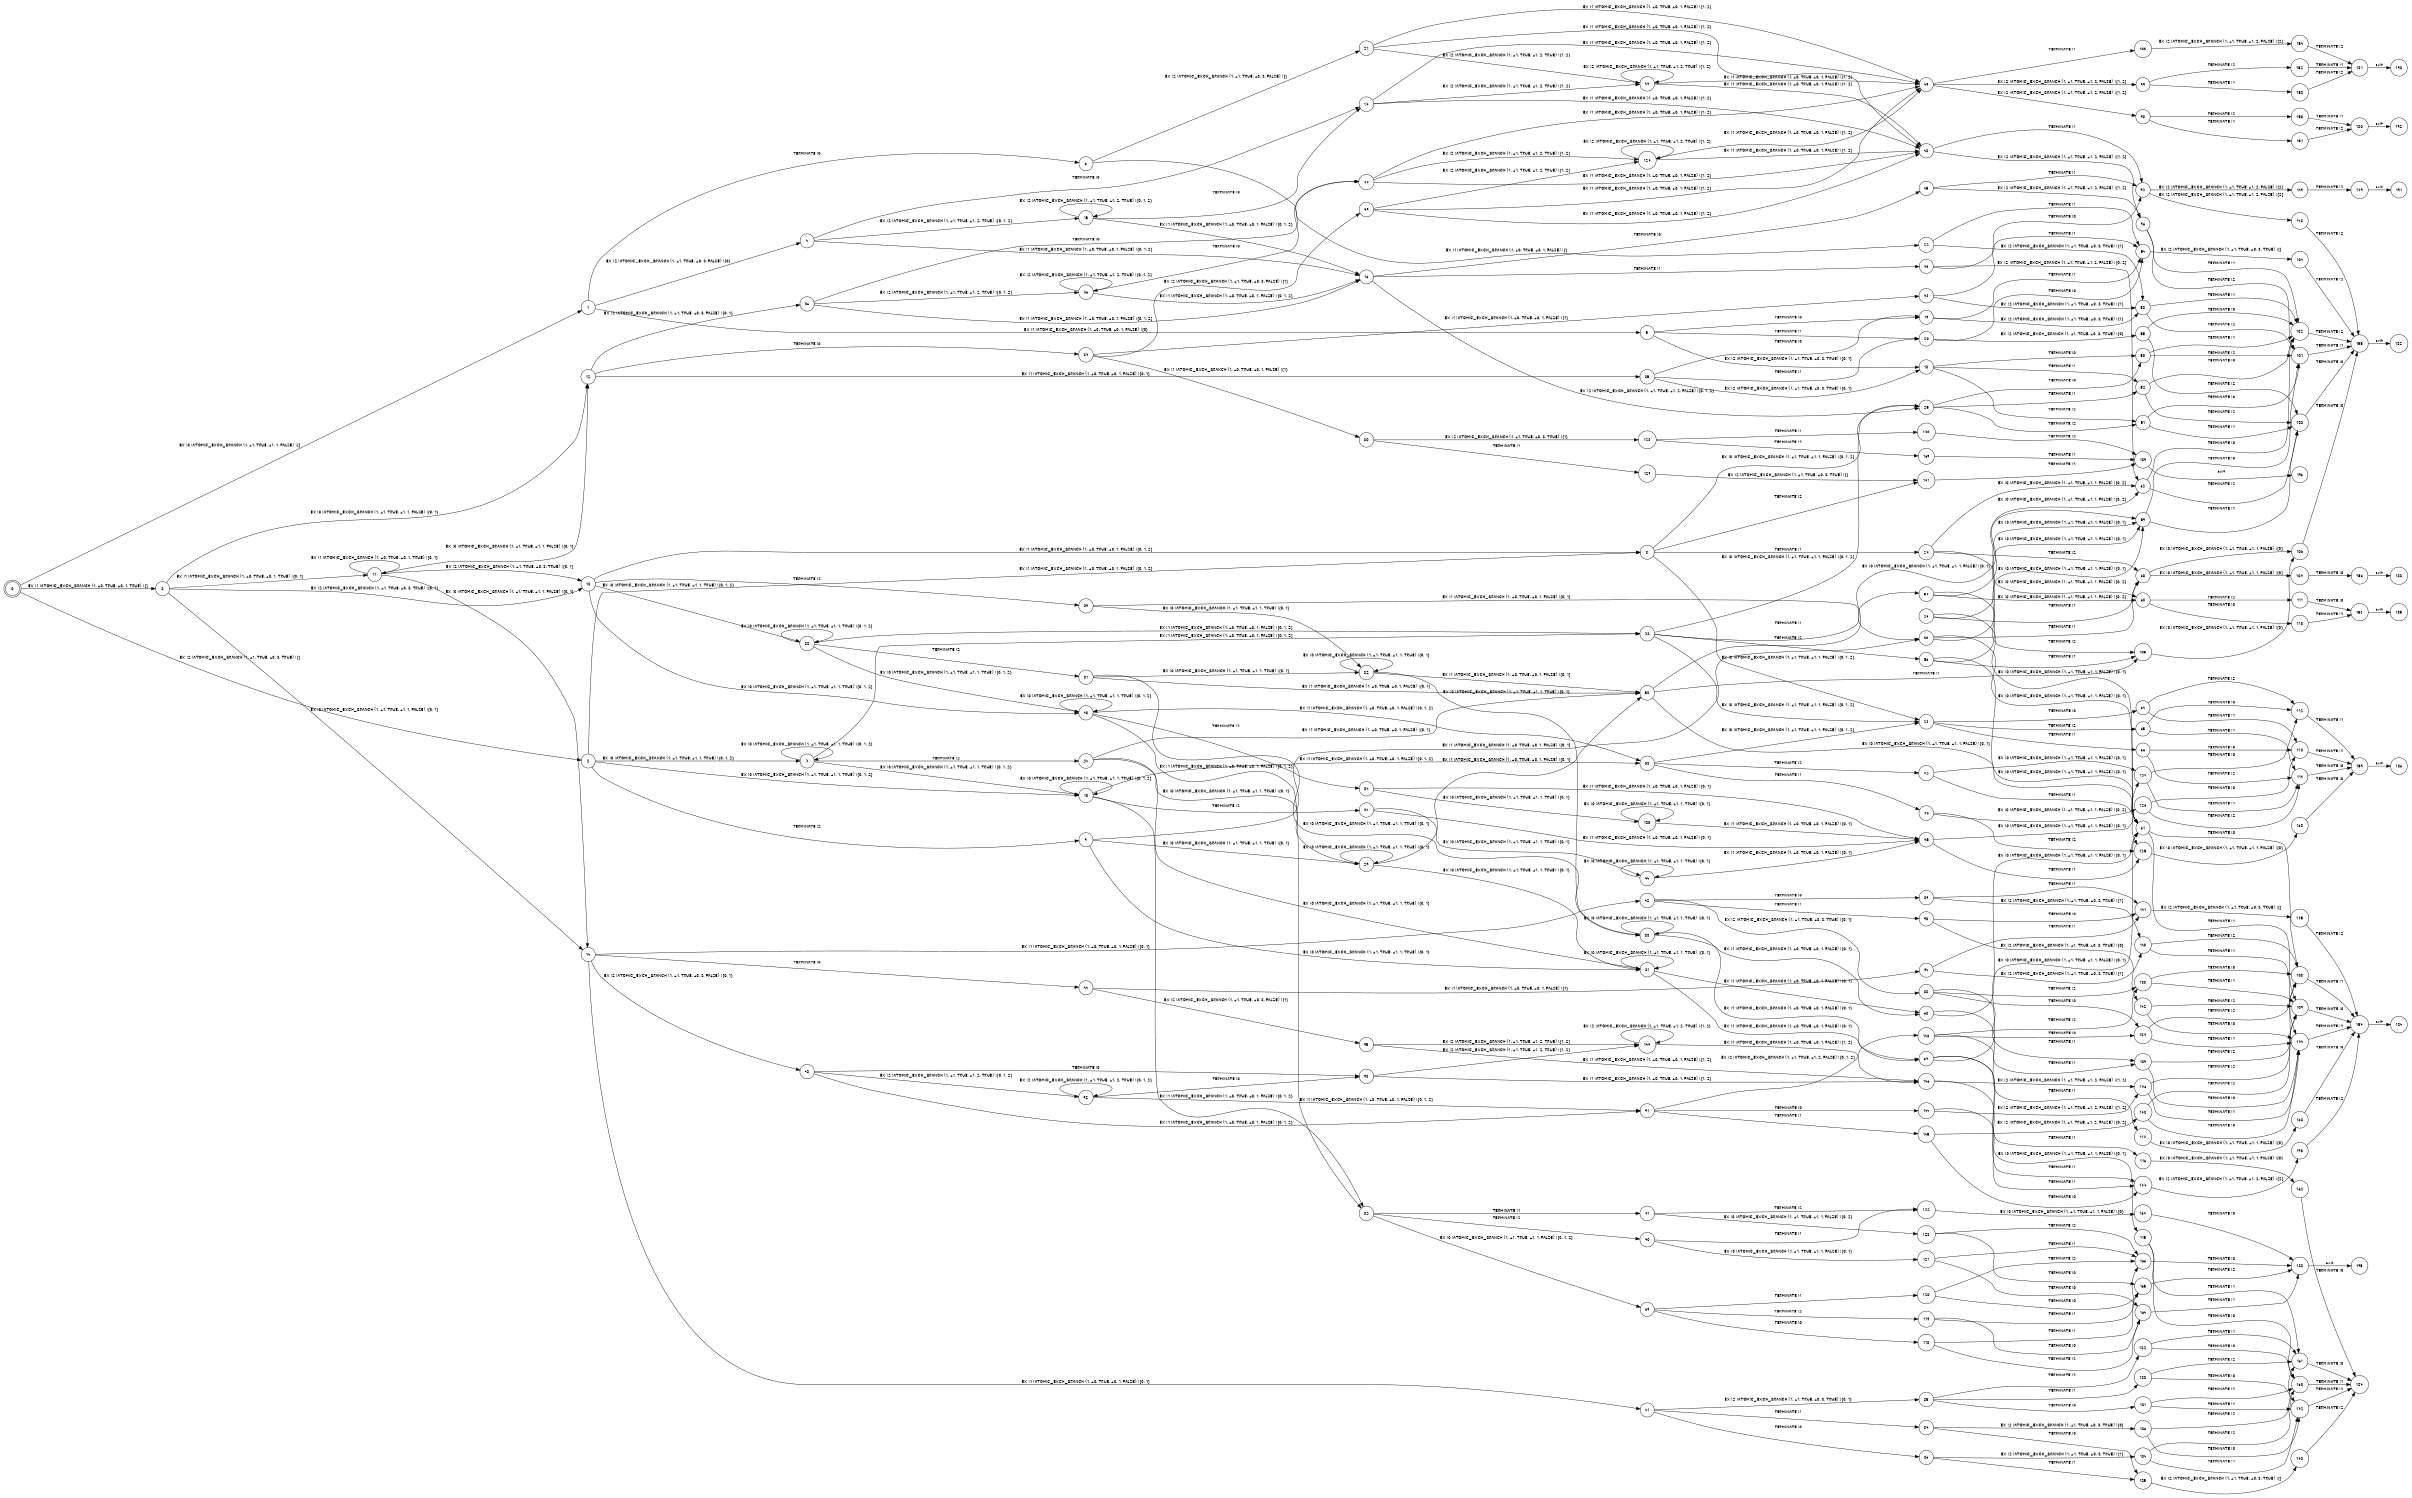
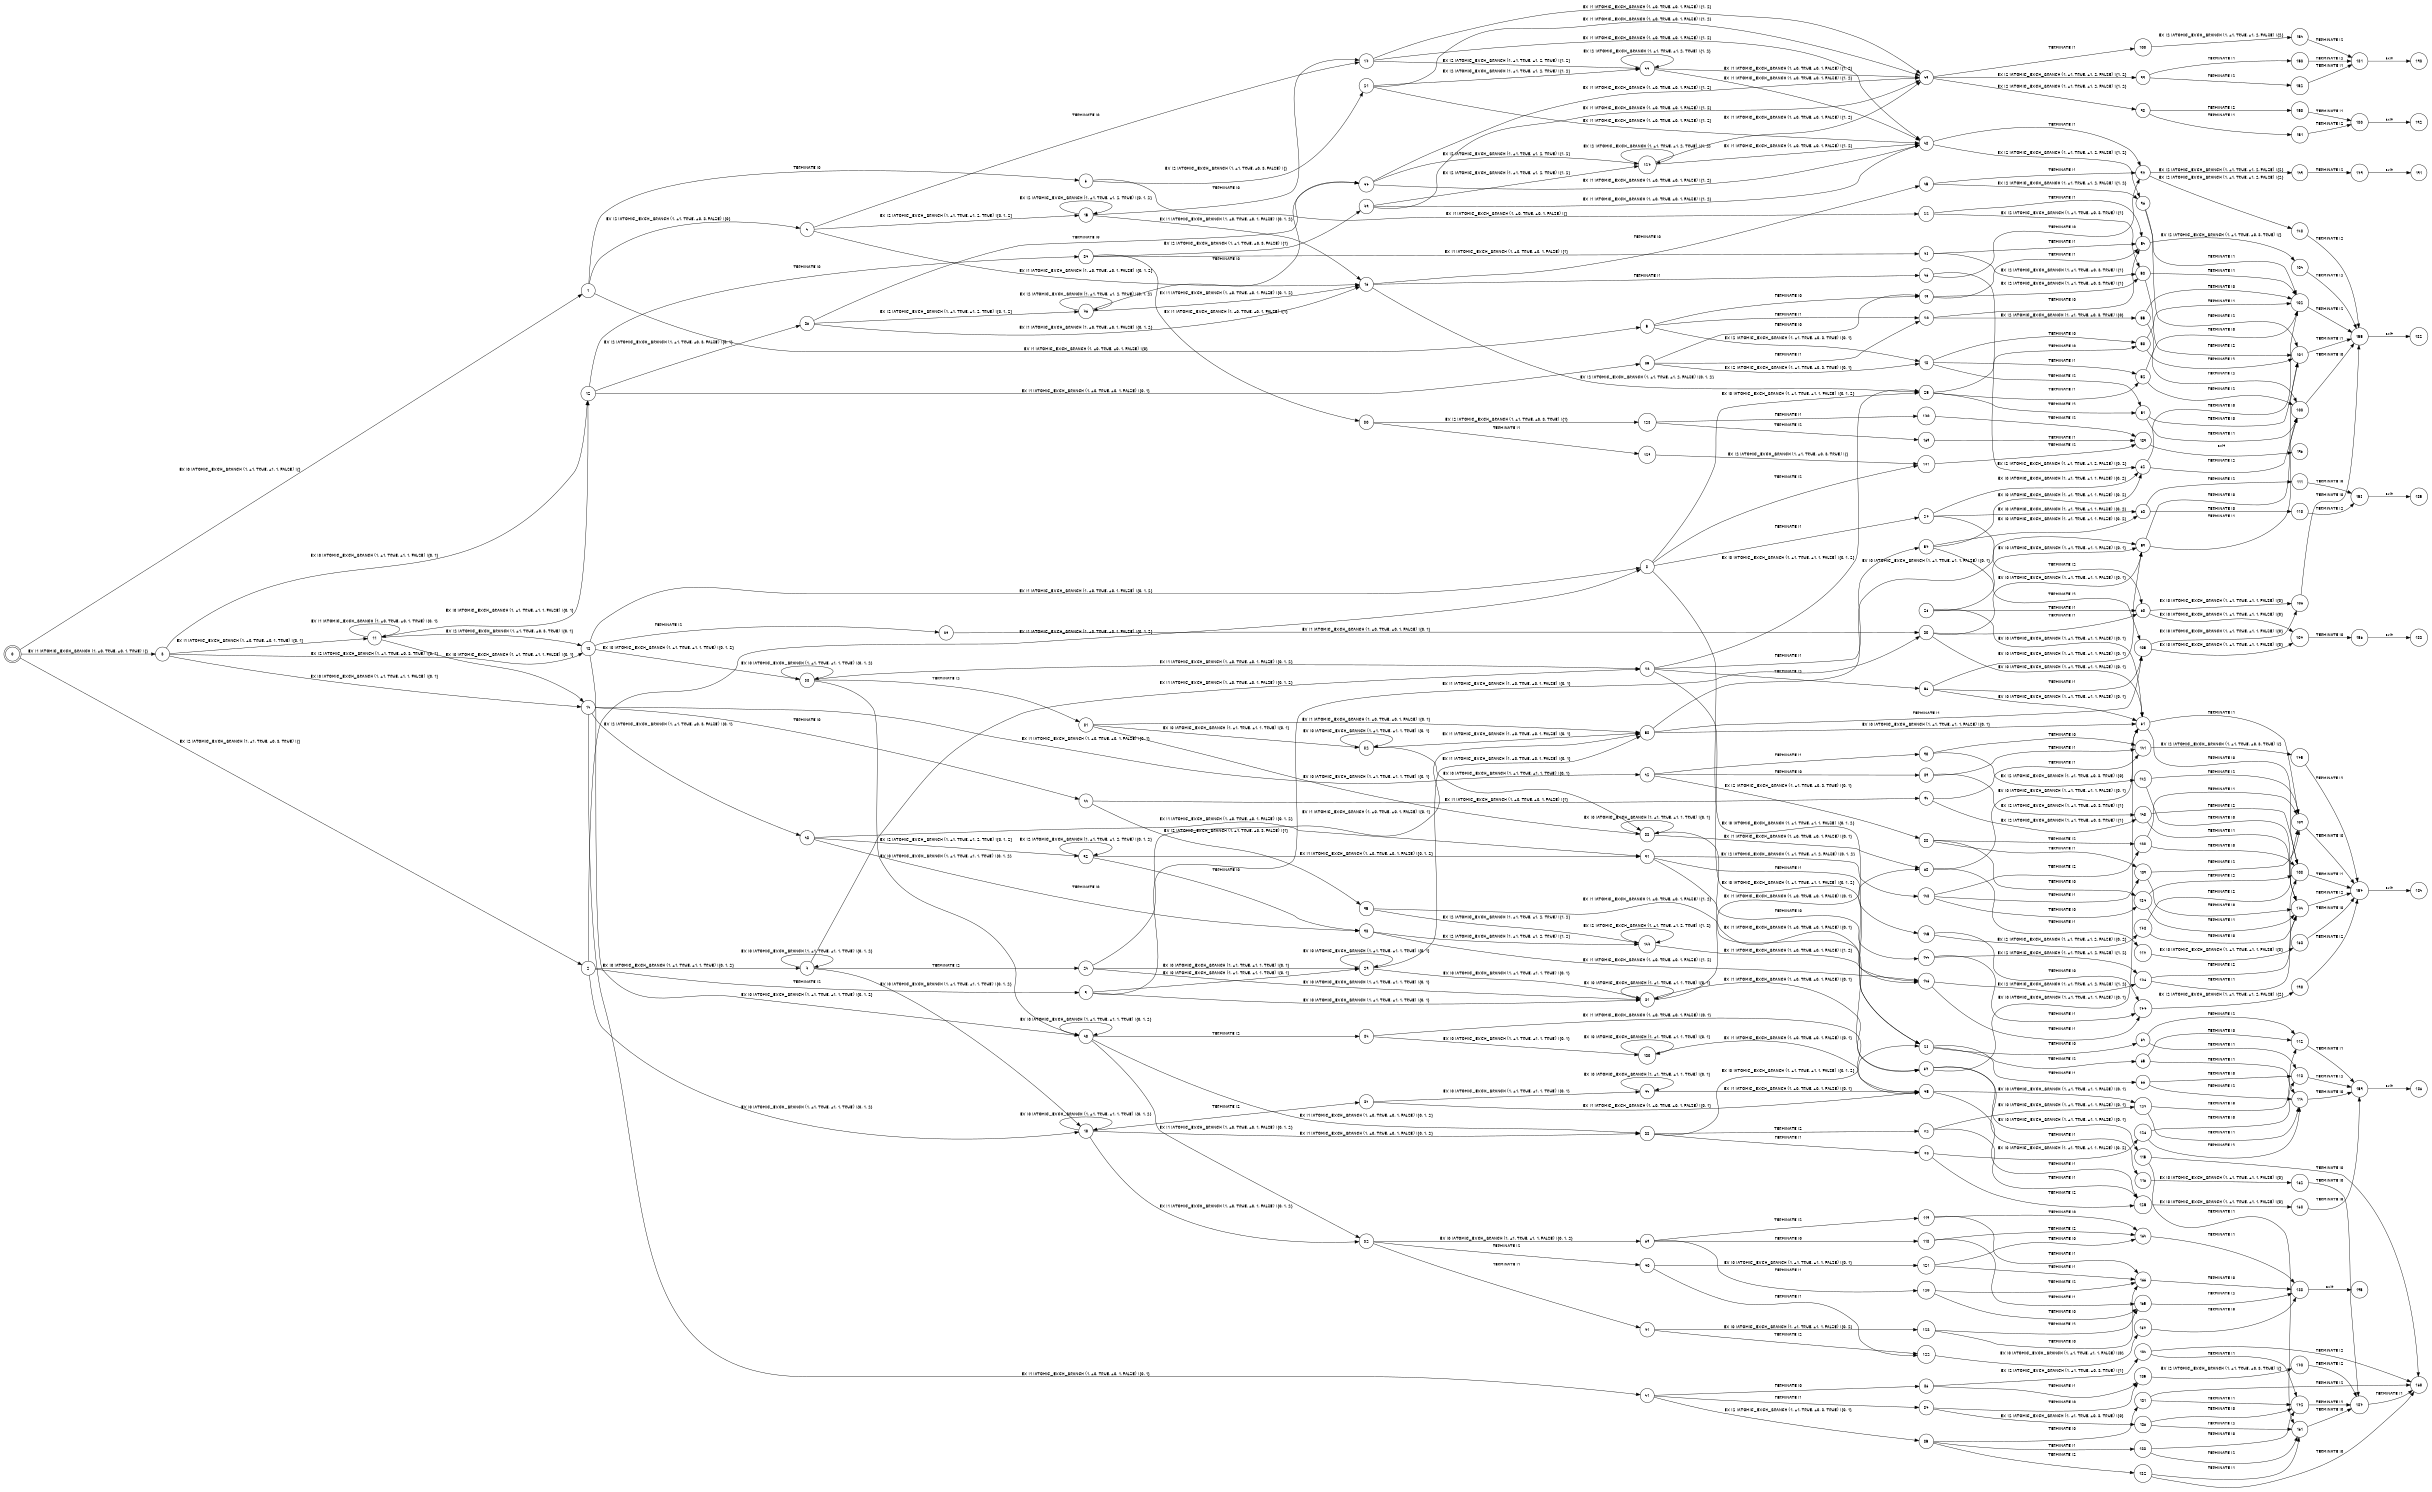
(1233, 613) -> none
none -> (2221, 655)
(2327, 1385) -> (2390, 1401)
